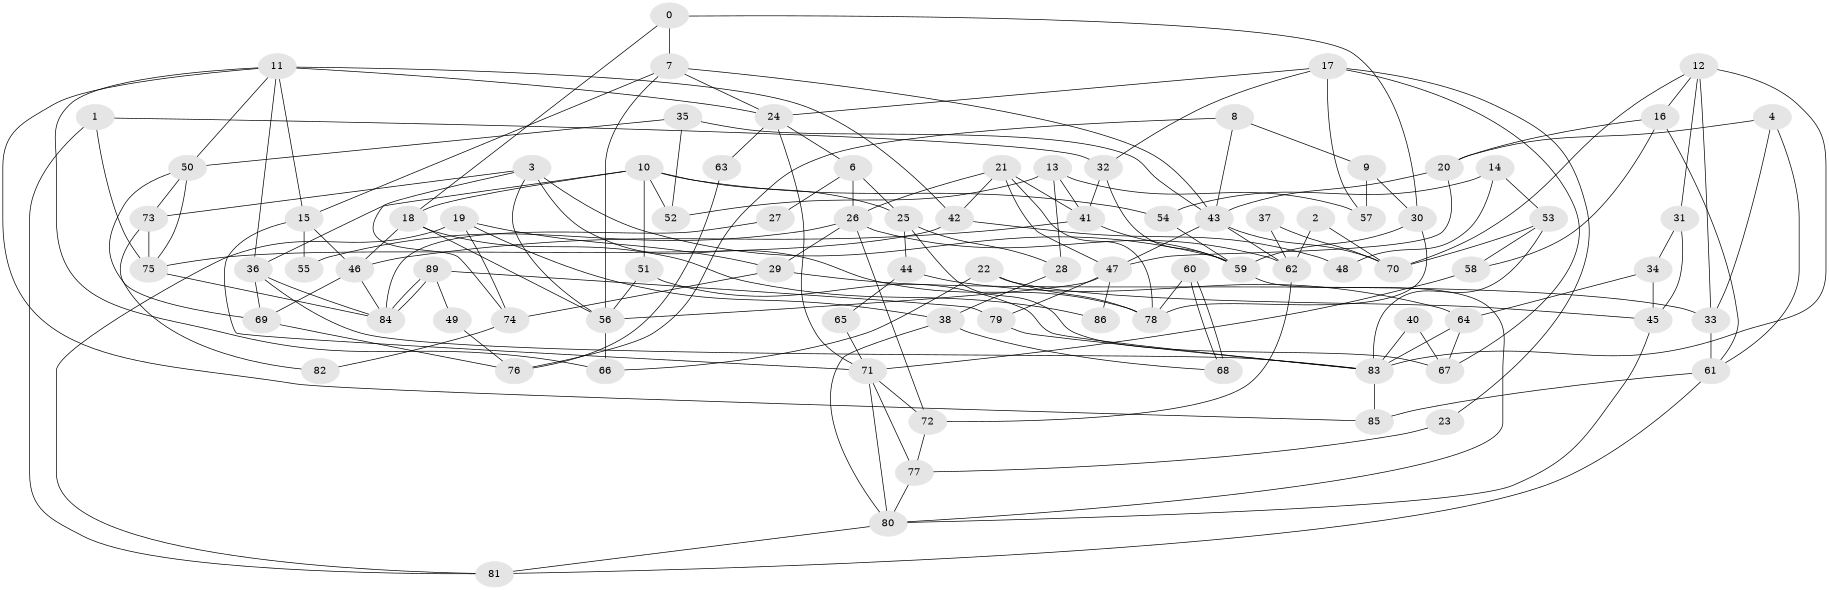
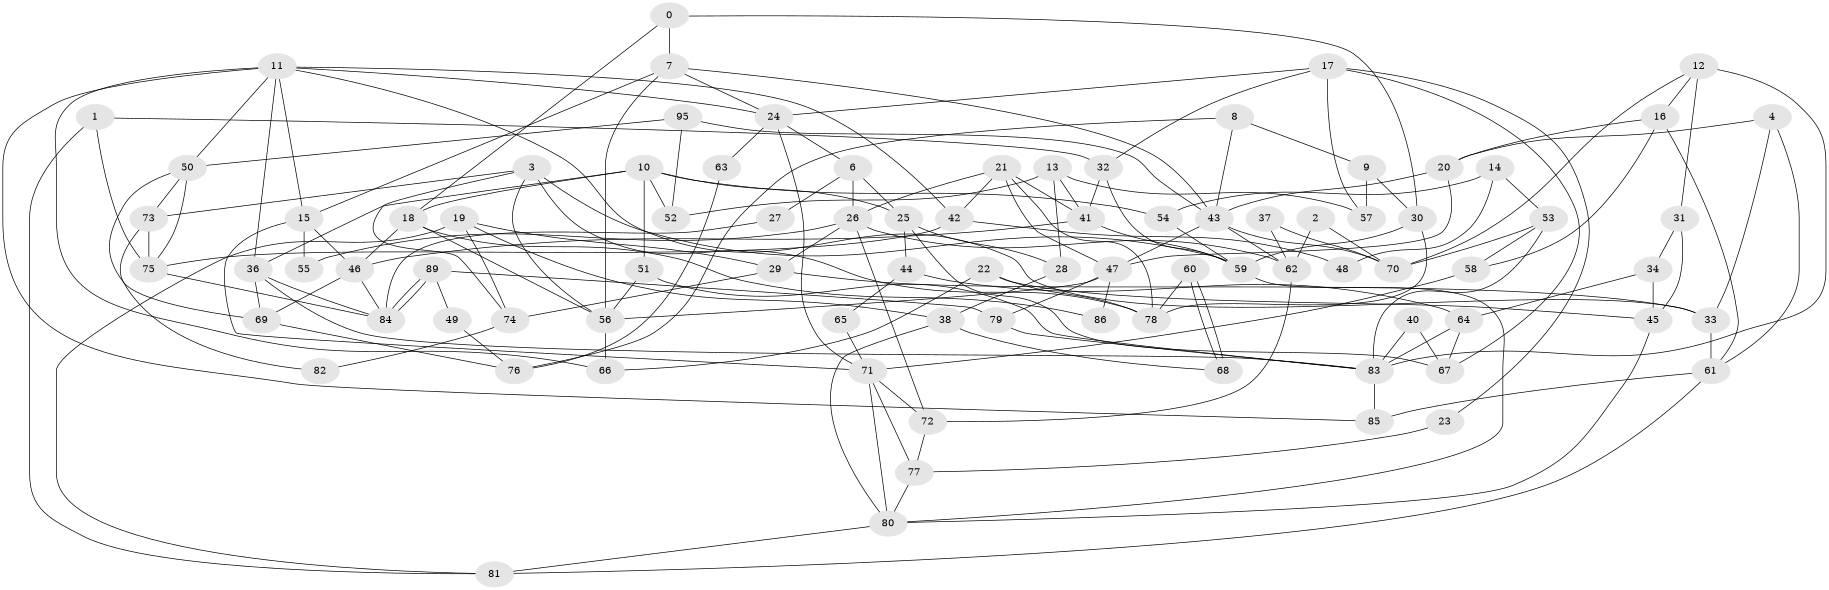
(683, 117) -> (683, 117)
(1706, 193) -> (1013, 259)
